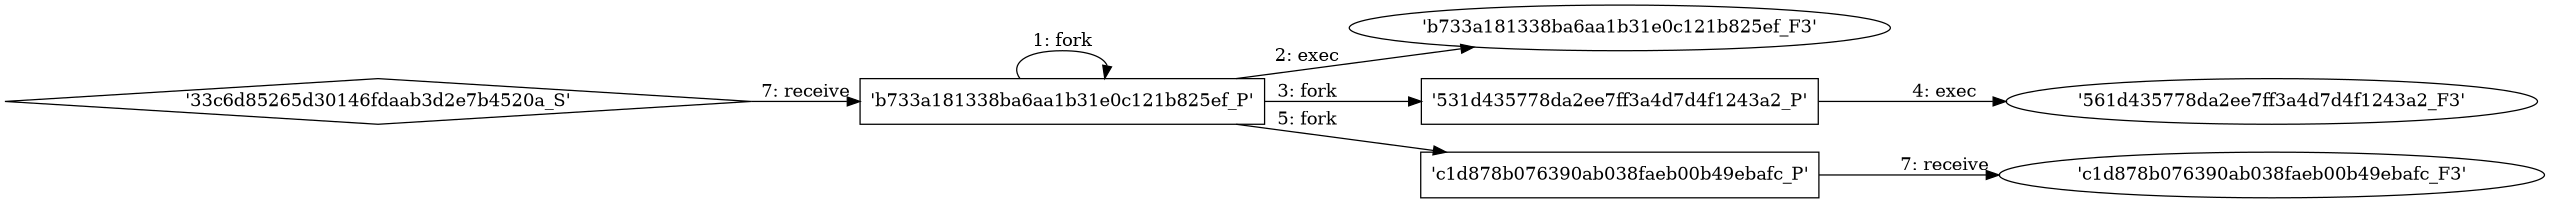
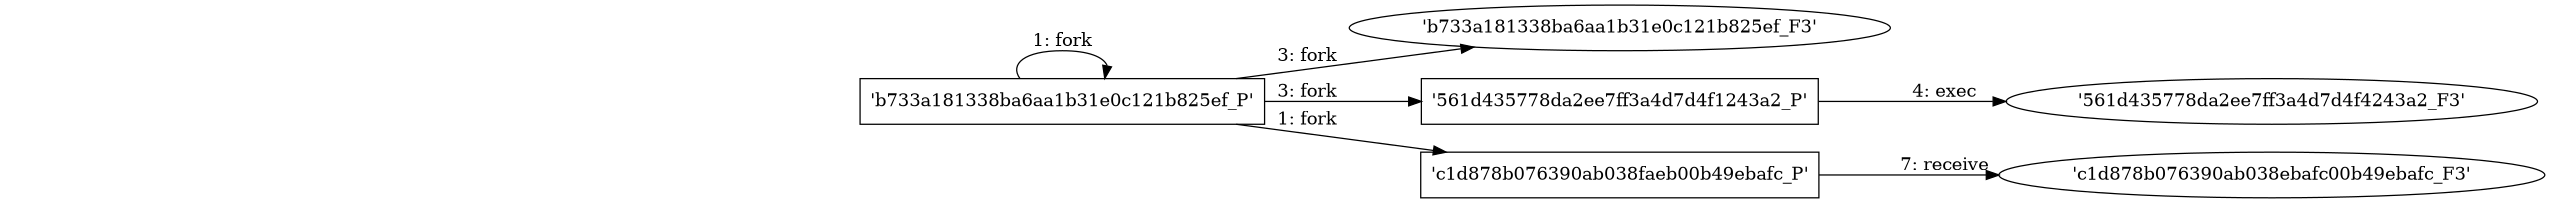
(1307, 56) -> (1307, 56)
(378, 101) -> none
(1620, 101) -> (1620, 101)
(2272, 101) -> (2272, 101)
(1307, 120) -> (1307, 120)
(2272, 175) -> (2272, 175)
